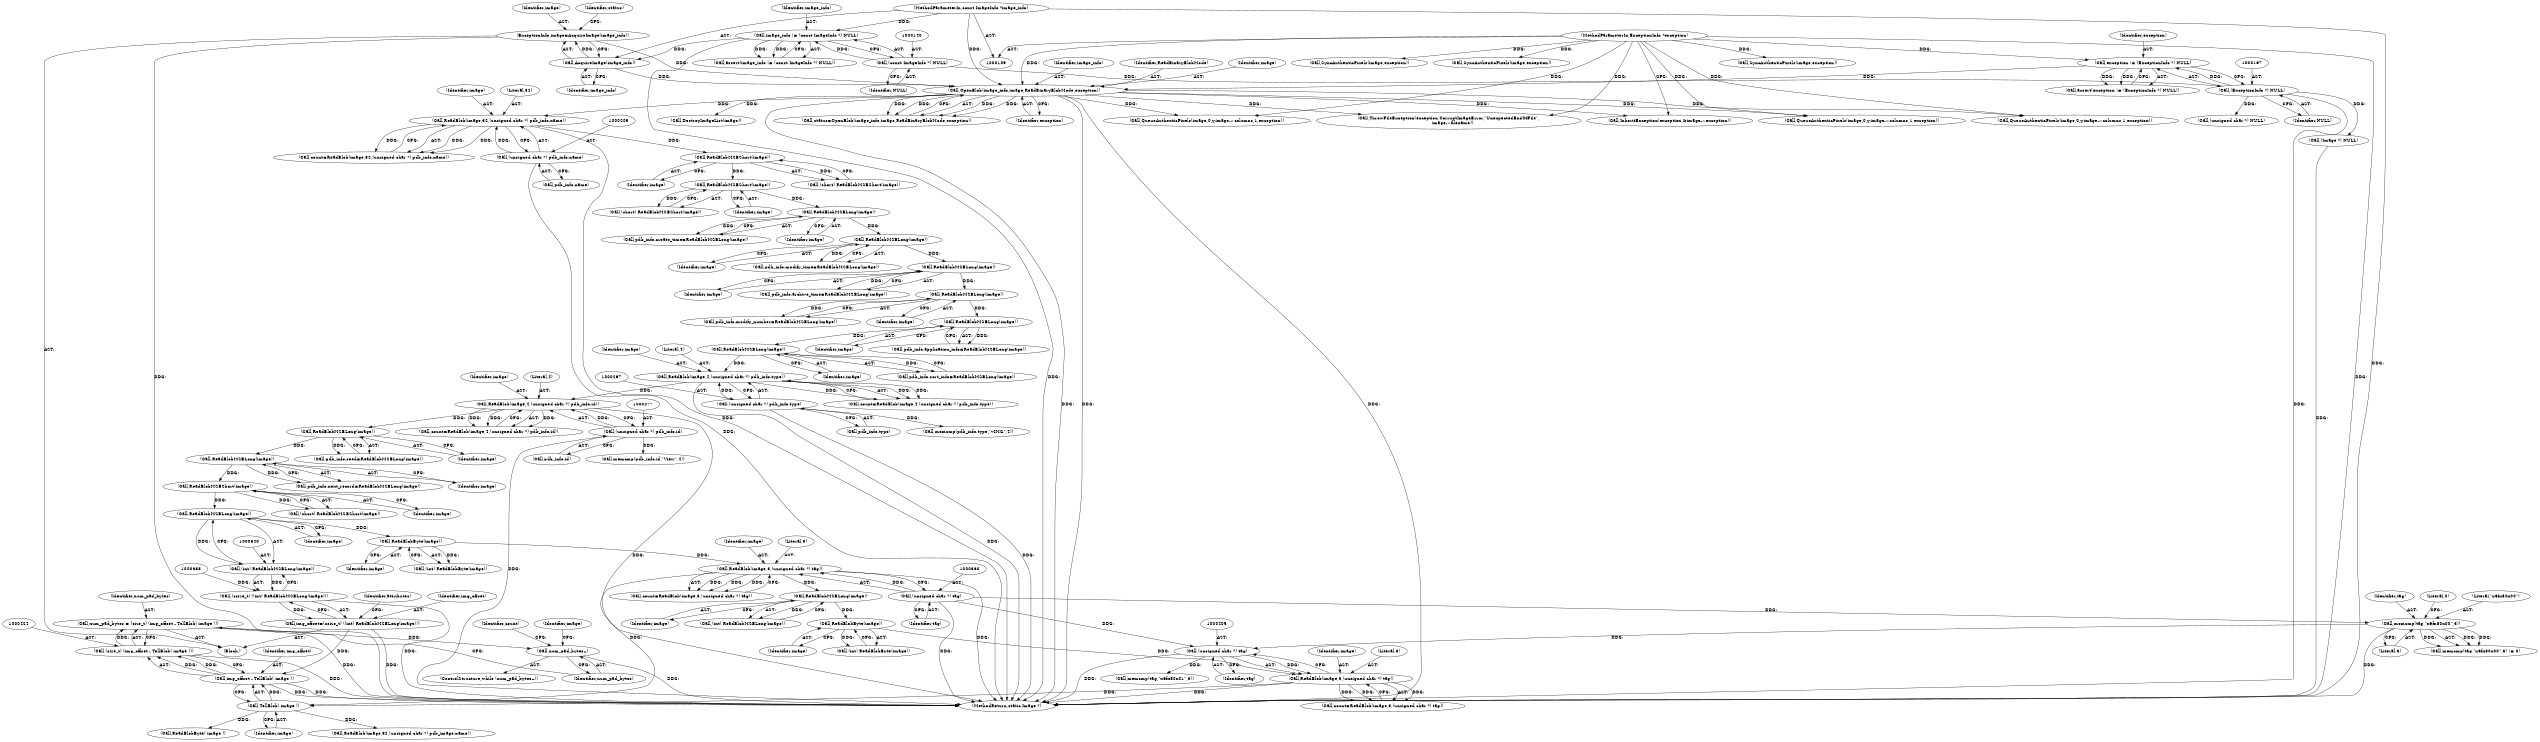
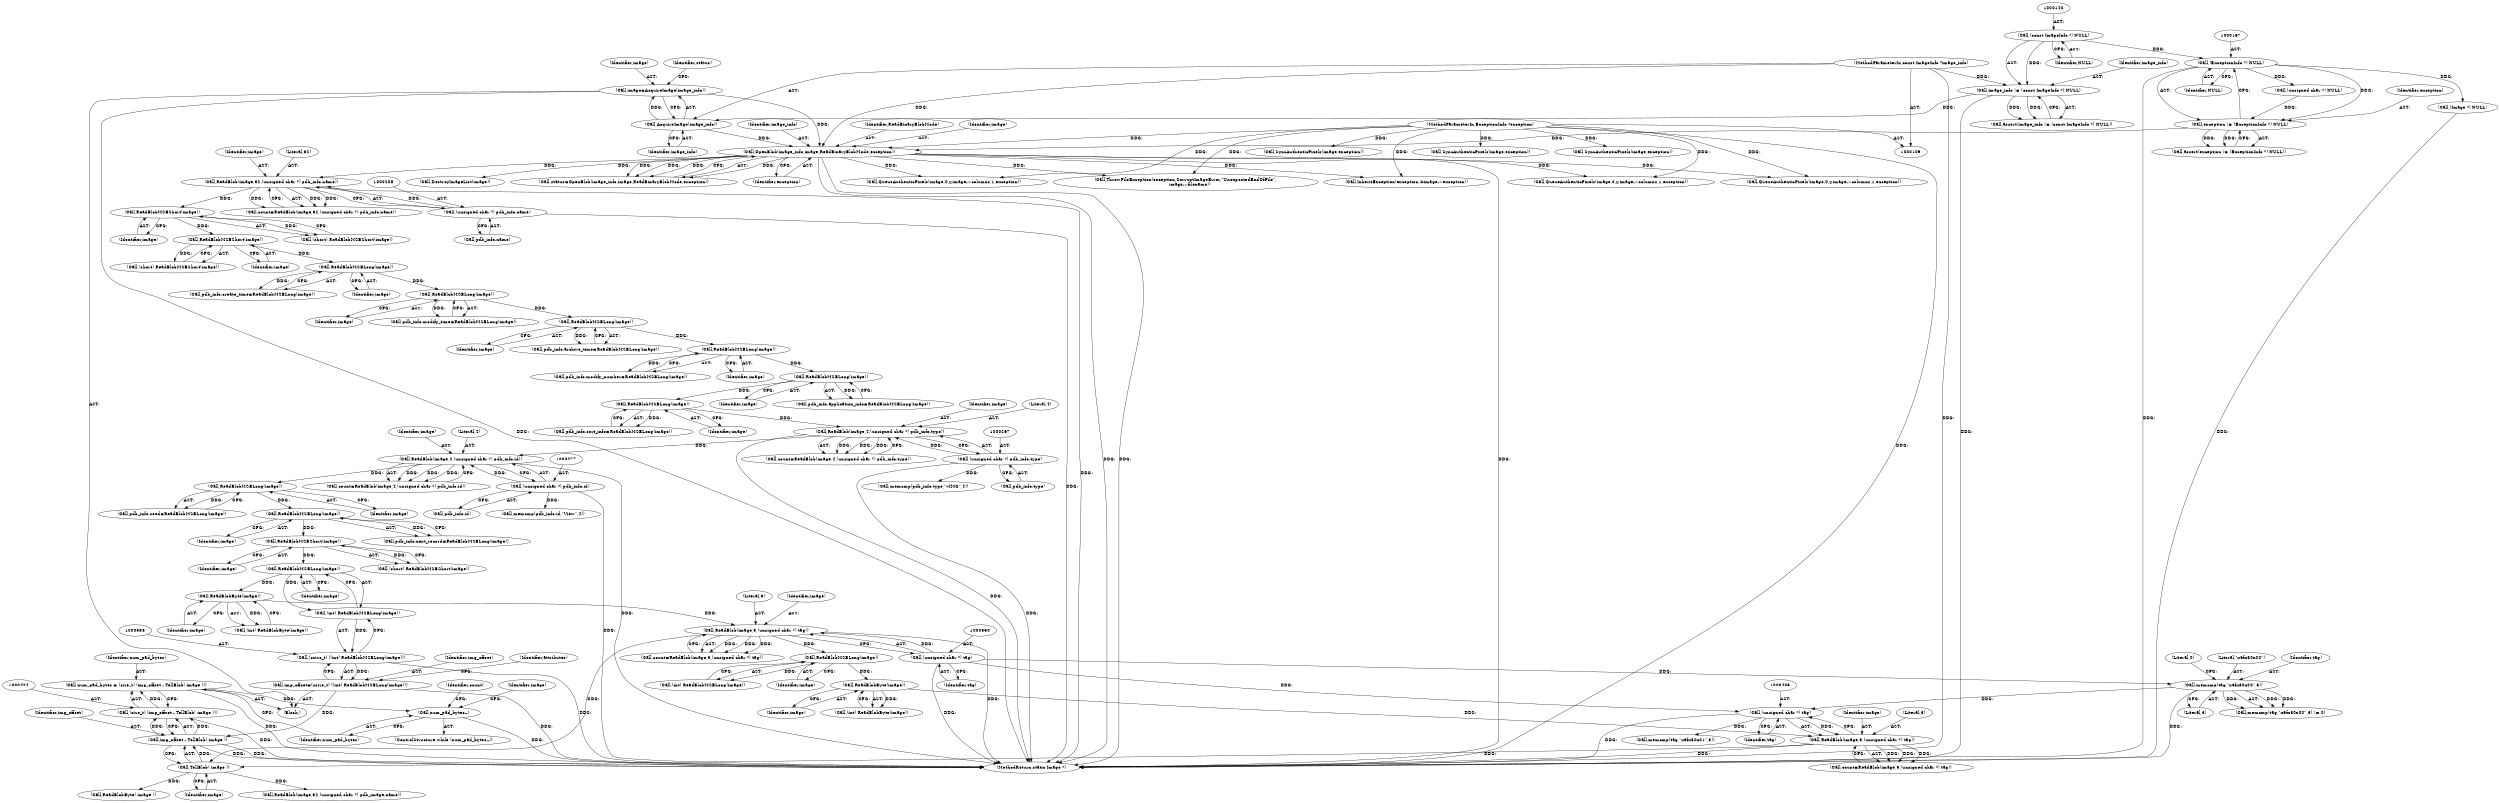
(573, 36) -> (661, 90)
(859, 49) -> none
(1889, 49) -> (2276, 107)
(1663, 77) -> (1403, 152)
(249, 542) -> none
(245, 583) -> (225, 644)
